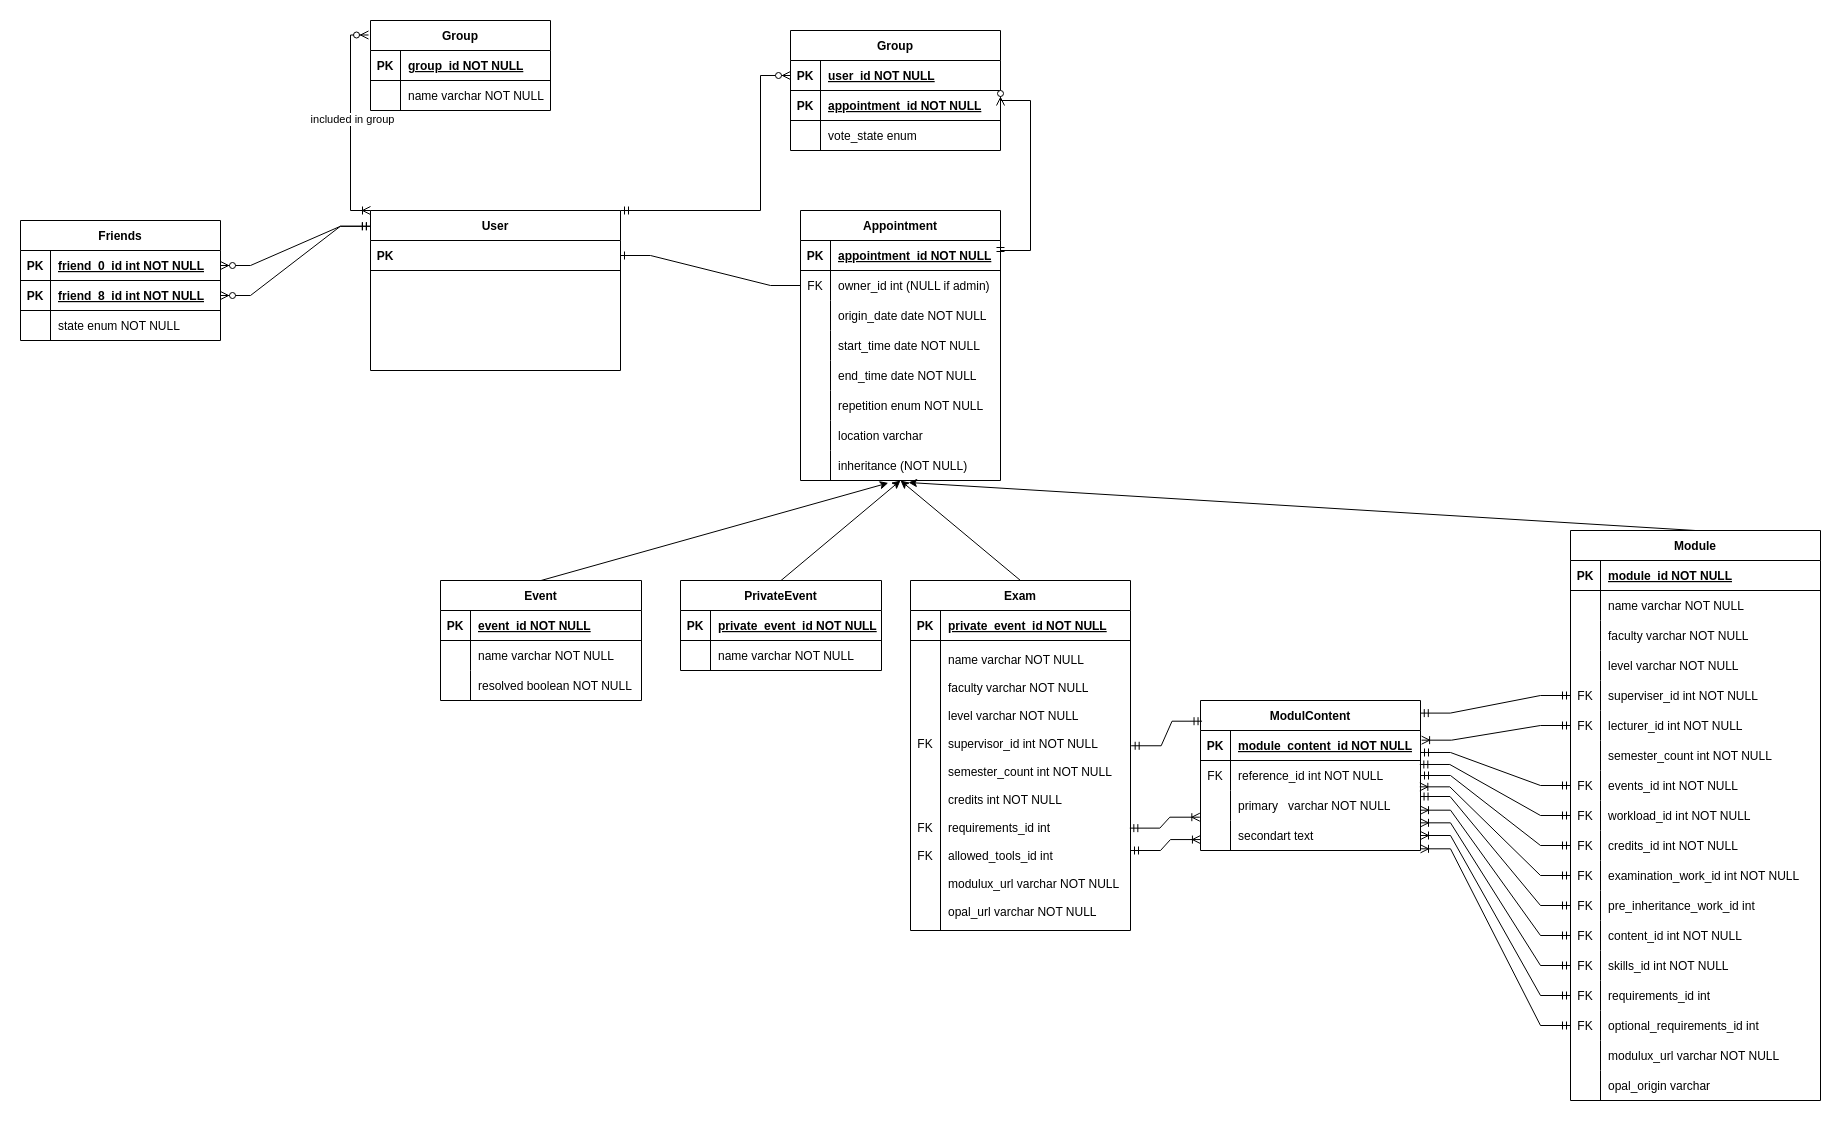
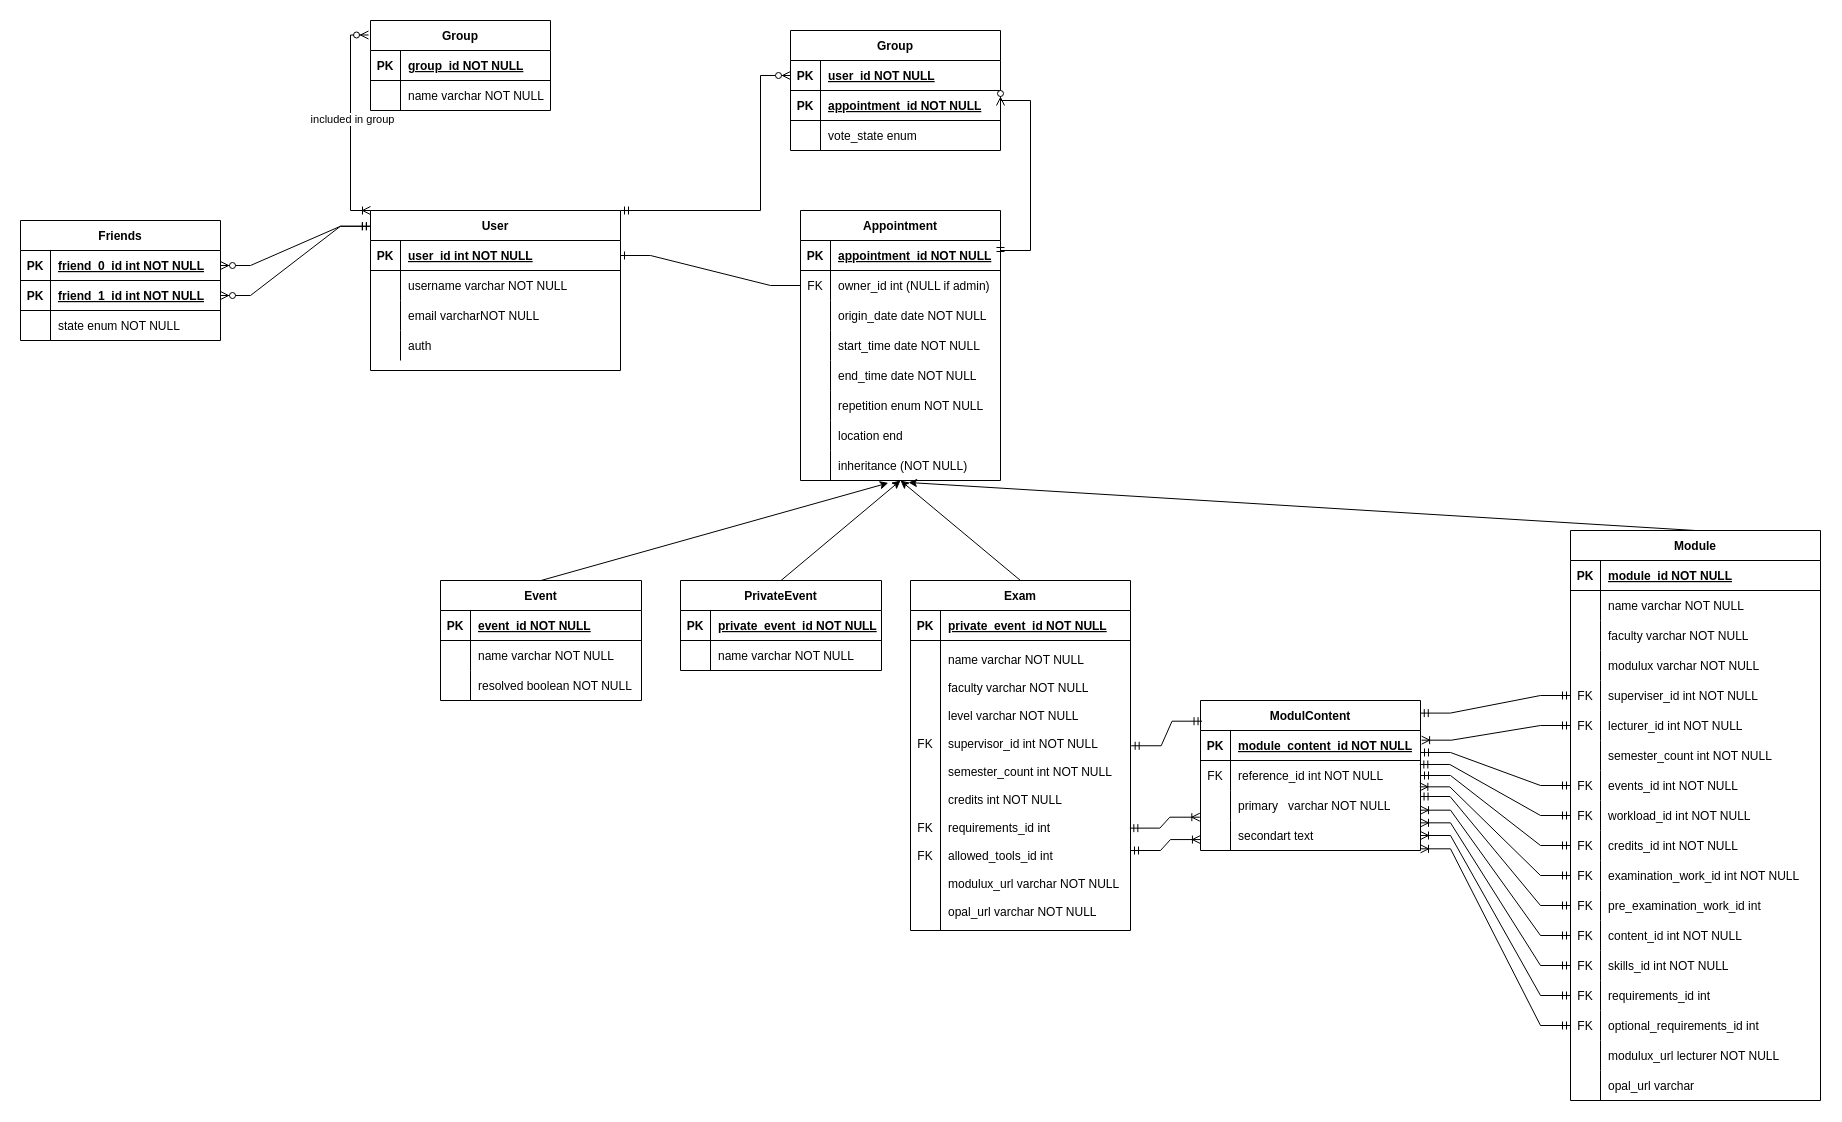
none -> (511, 256)
none -> (511, 286)
(129, 296) -> (129, 296)
none -> (511, 316)
none -> (511, 346)
(887, 436) -> (874, 436)
(1674, 666) -> (1682, 666)
(1691, 906) -> (1691, 906)
(1694, 1056) -> (1696, 1056)
(1666, 1086) -> (1657, 1086)
